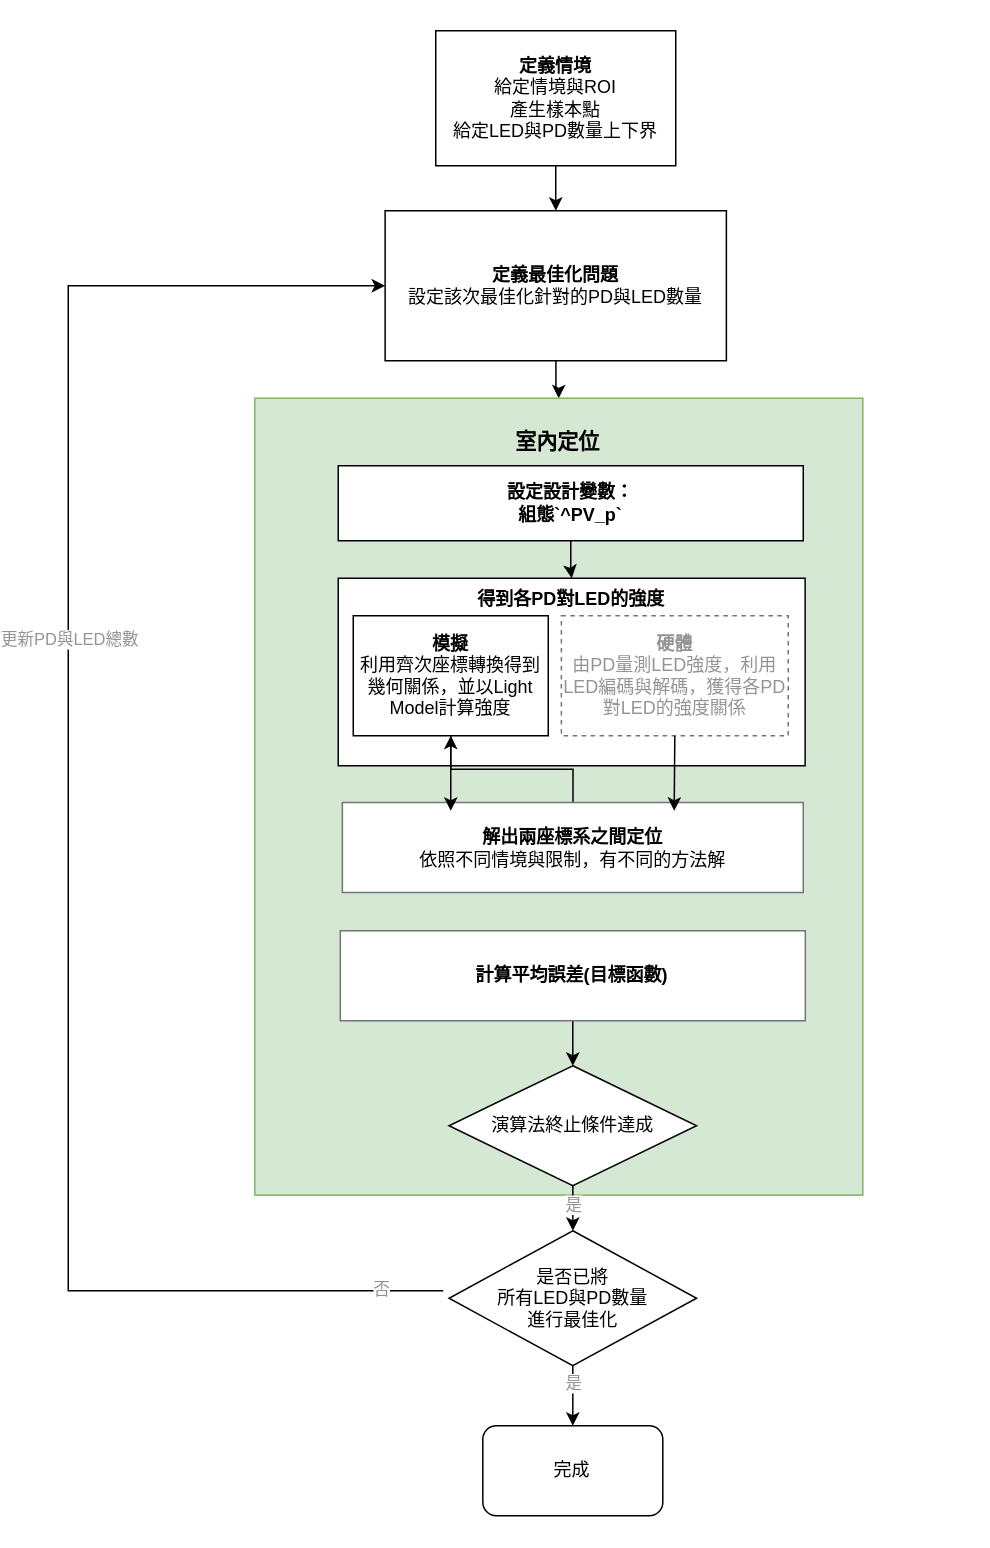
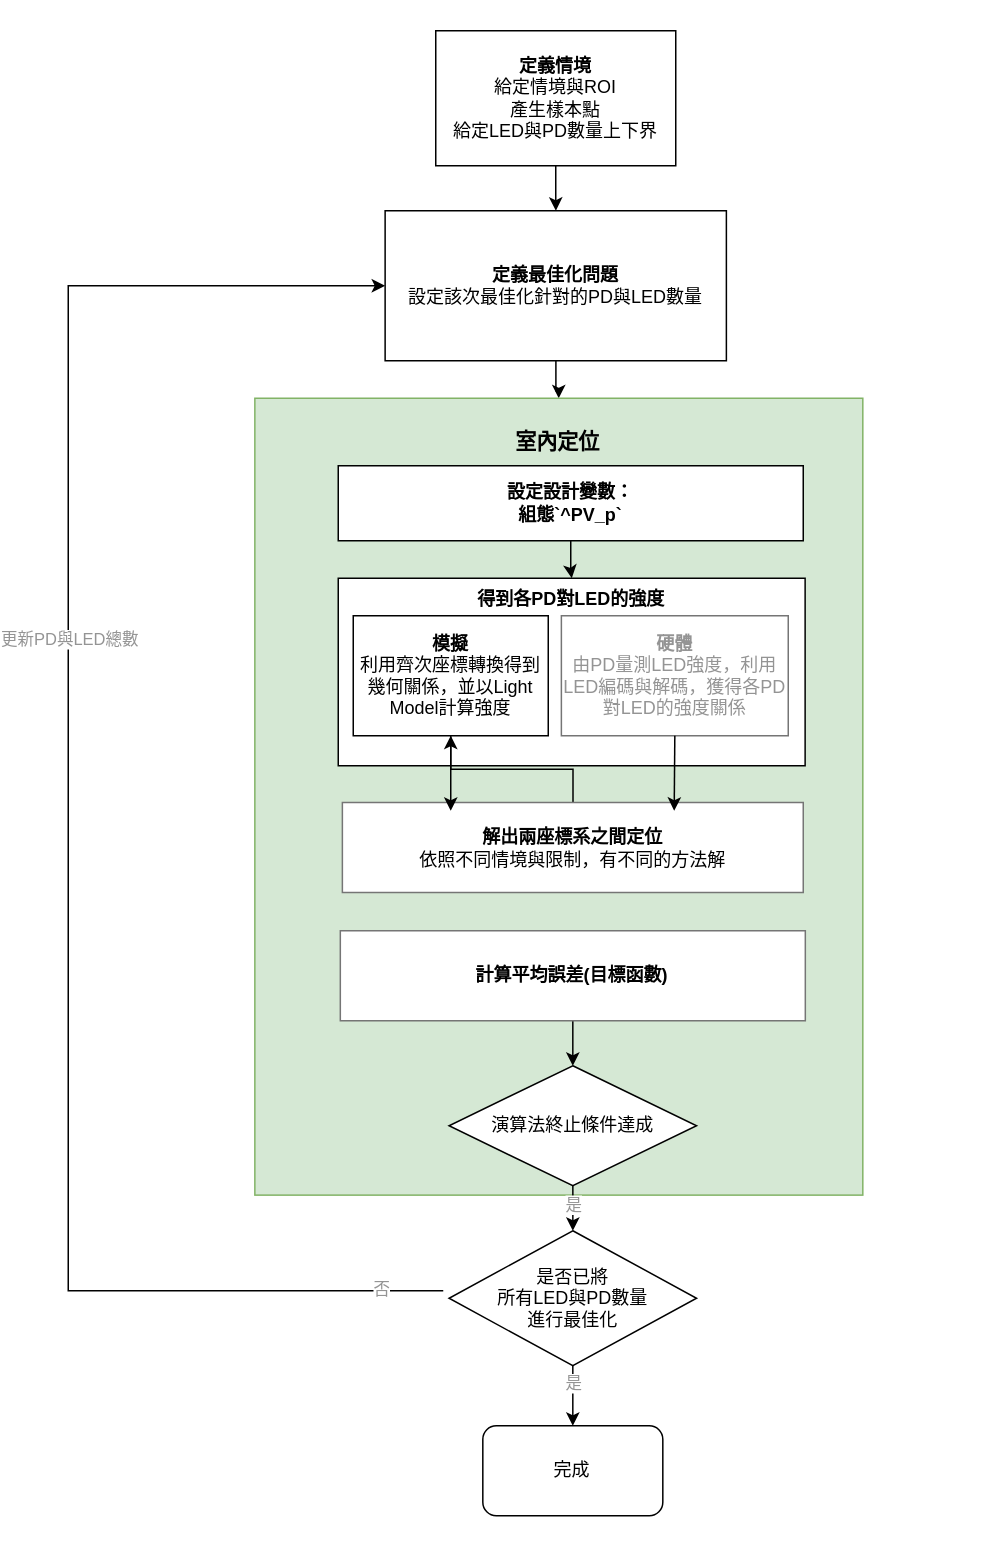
(675, 676) -> (675, 676)
